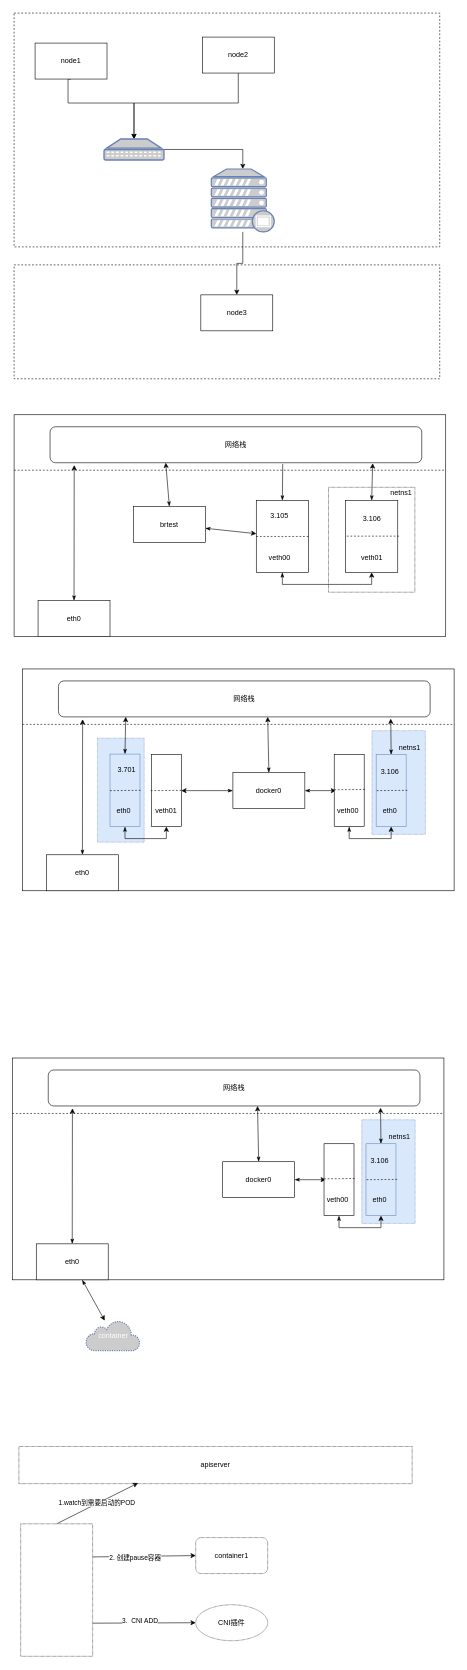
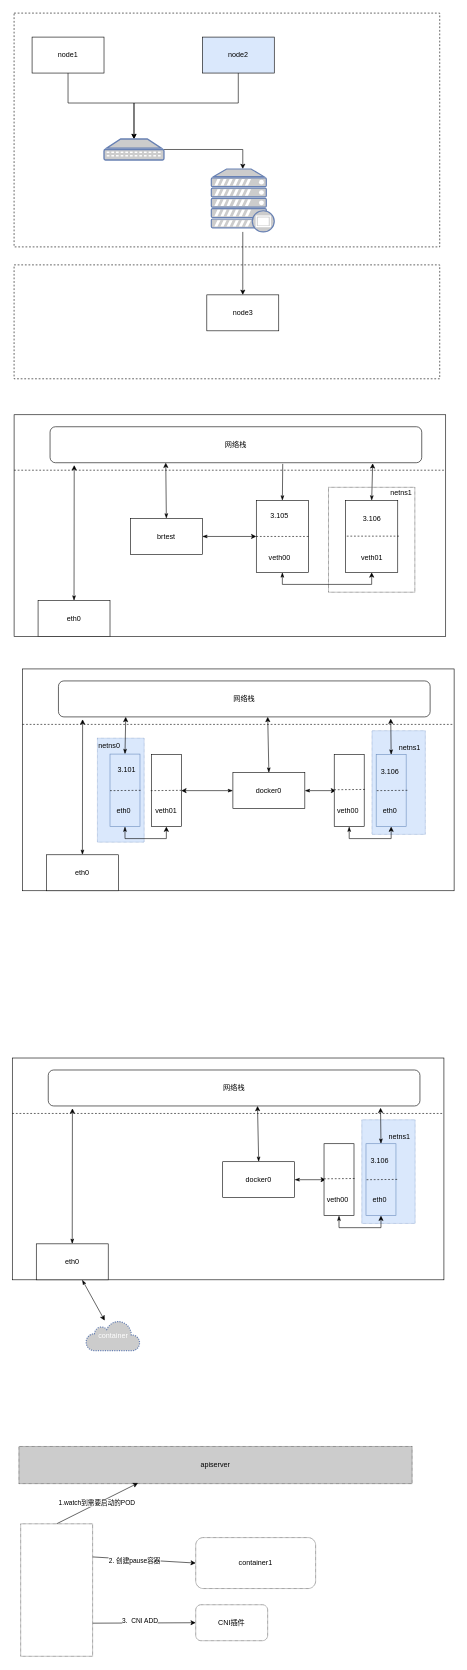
(239, 54) -> (239, 54)
(71, 60) -> (68, 54)
(237, 312) -> (243, 312)
(170, 524) -> (167, 536)
none -> (110, 746)
(127, 770) -> (127, 770)
(216, 1466) -> (216, 1466)
(232, 1556) -> (256, 1564)
(232, 1623) -> (232, 1623)
